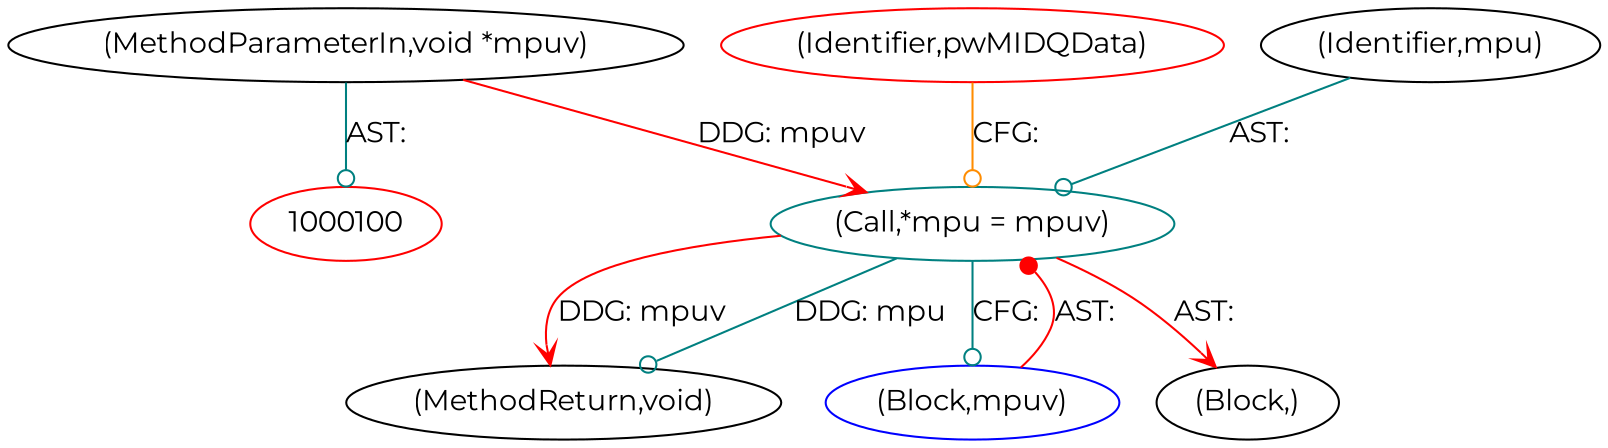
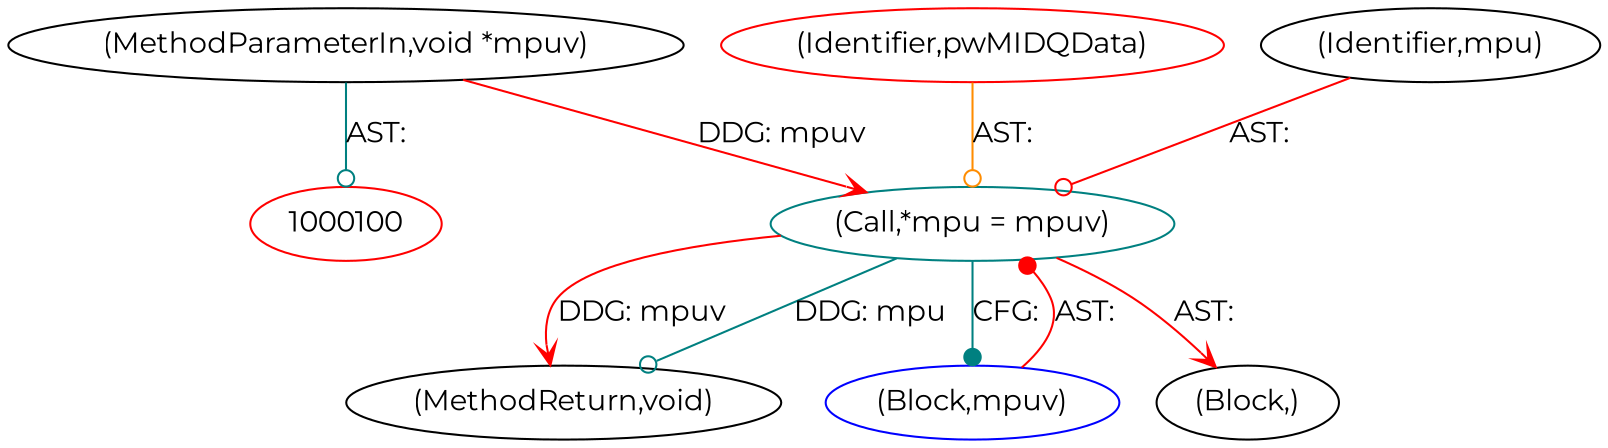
(1211, 131) -> (1211, 131)
(1011, 135) -> (1007, 135)
(973, 305) -> (973, 305)
